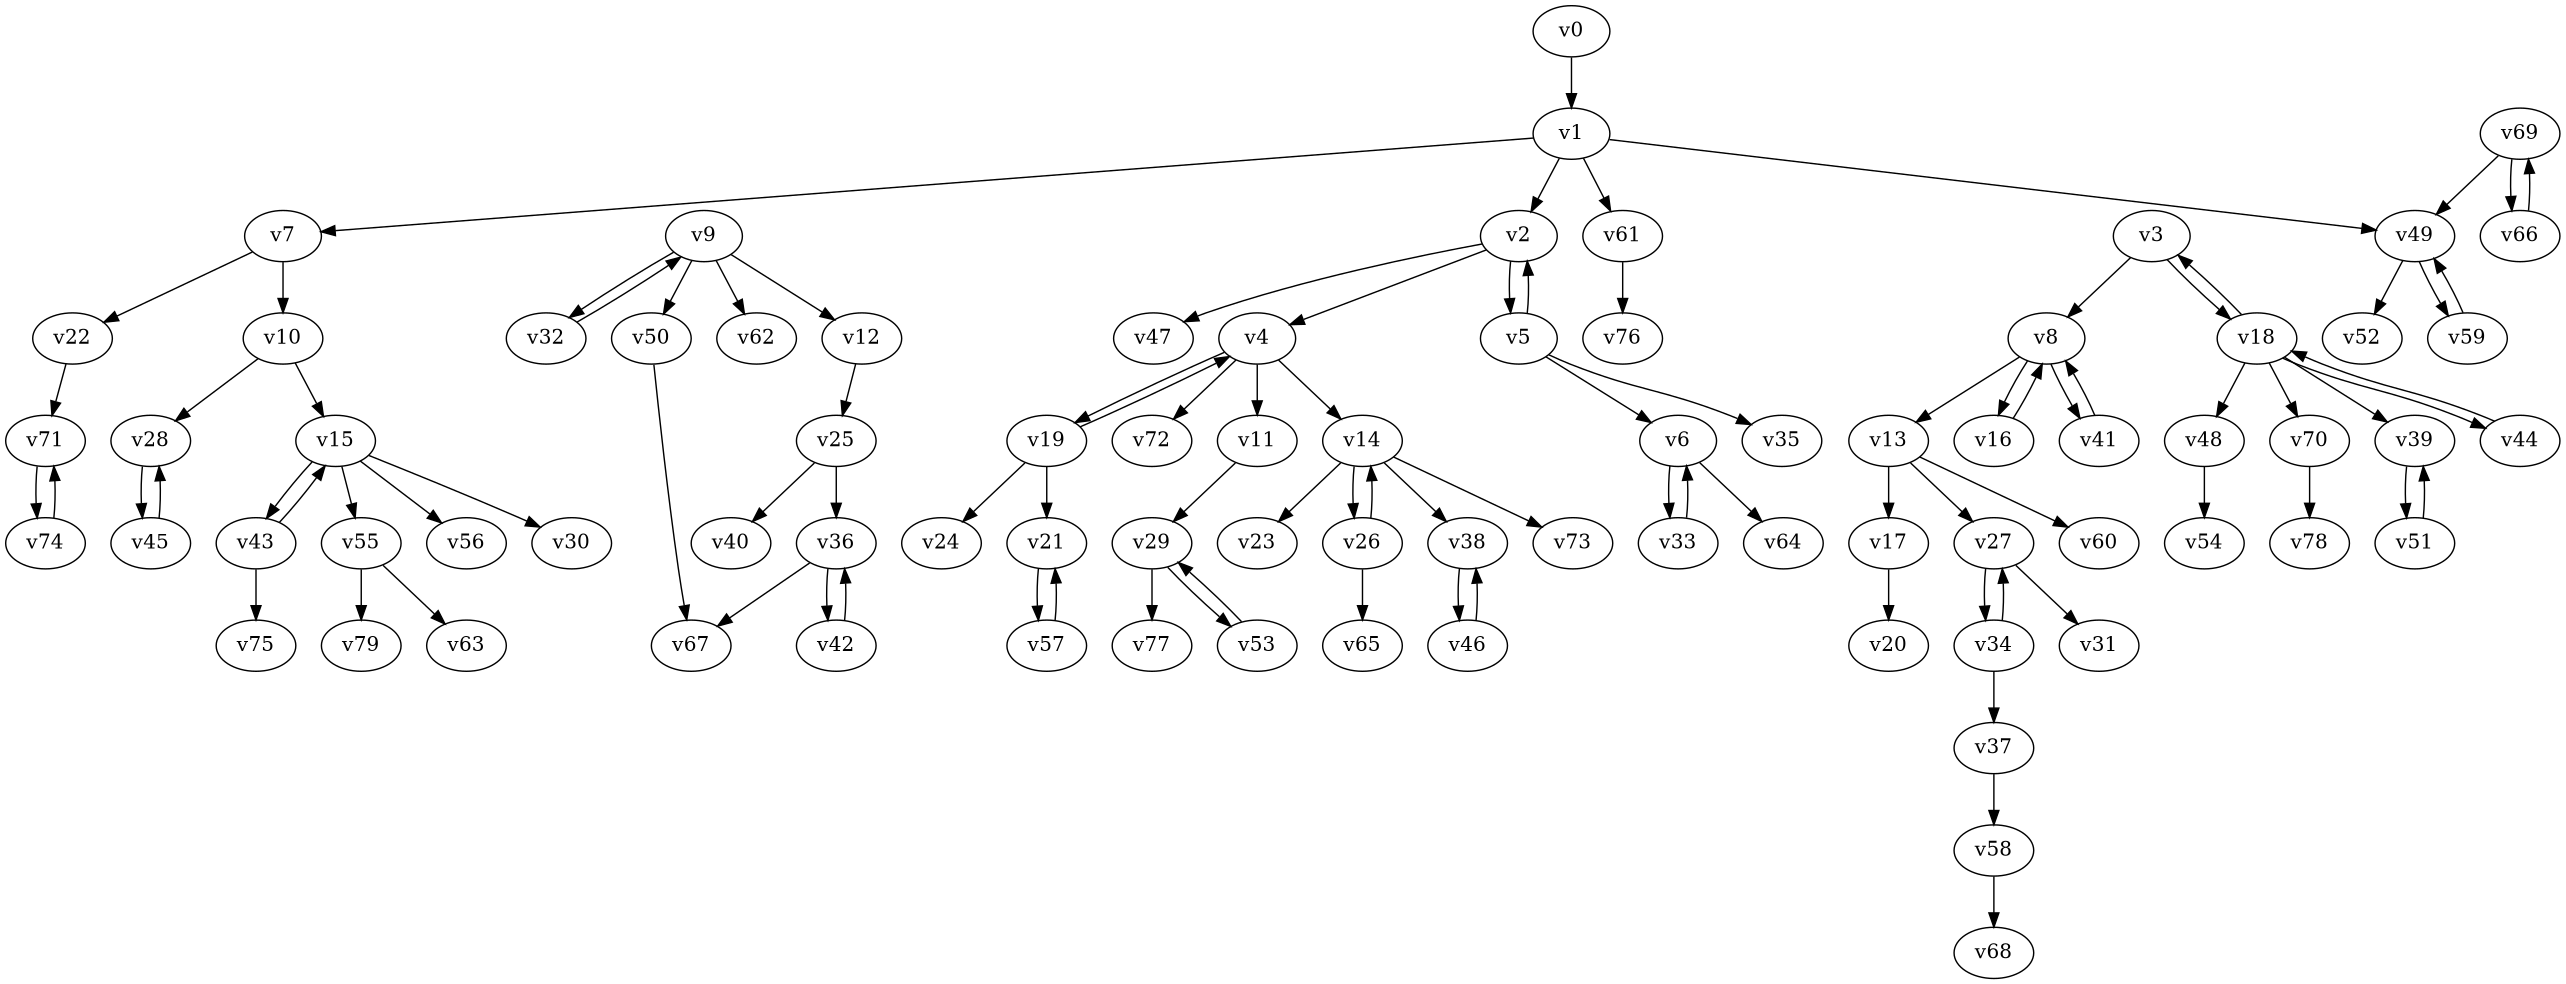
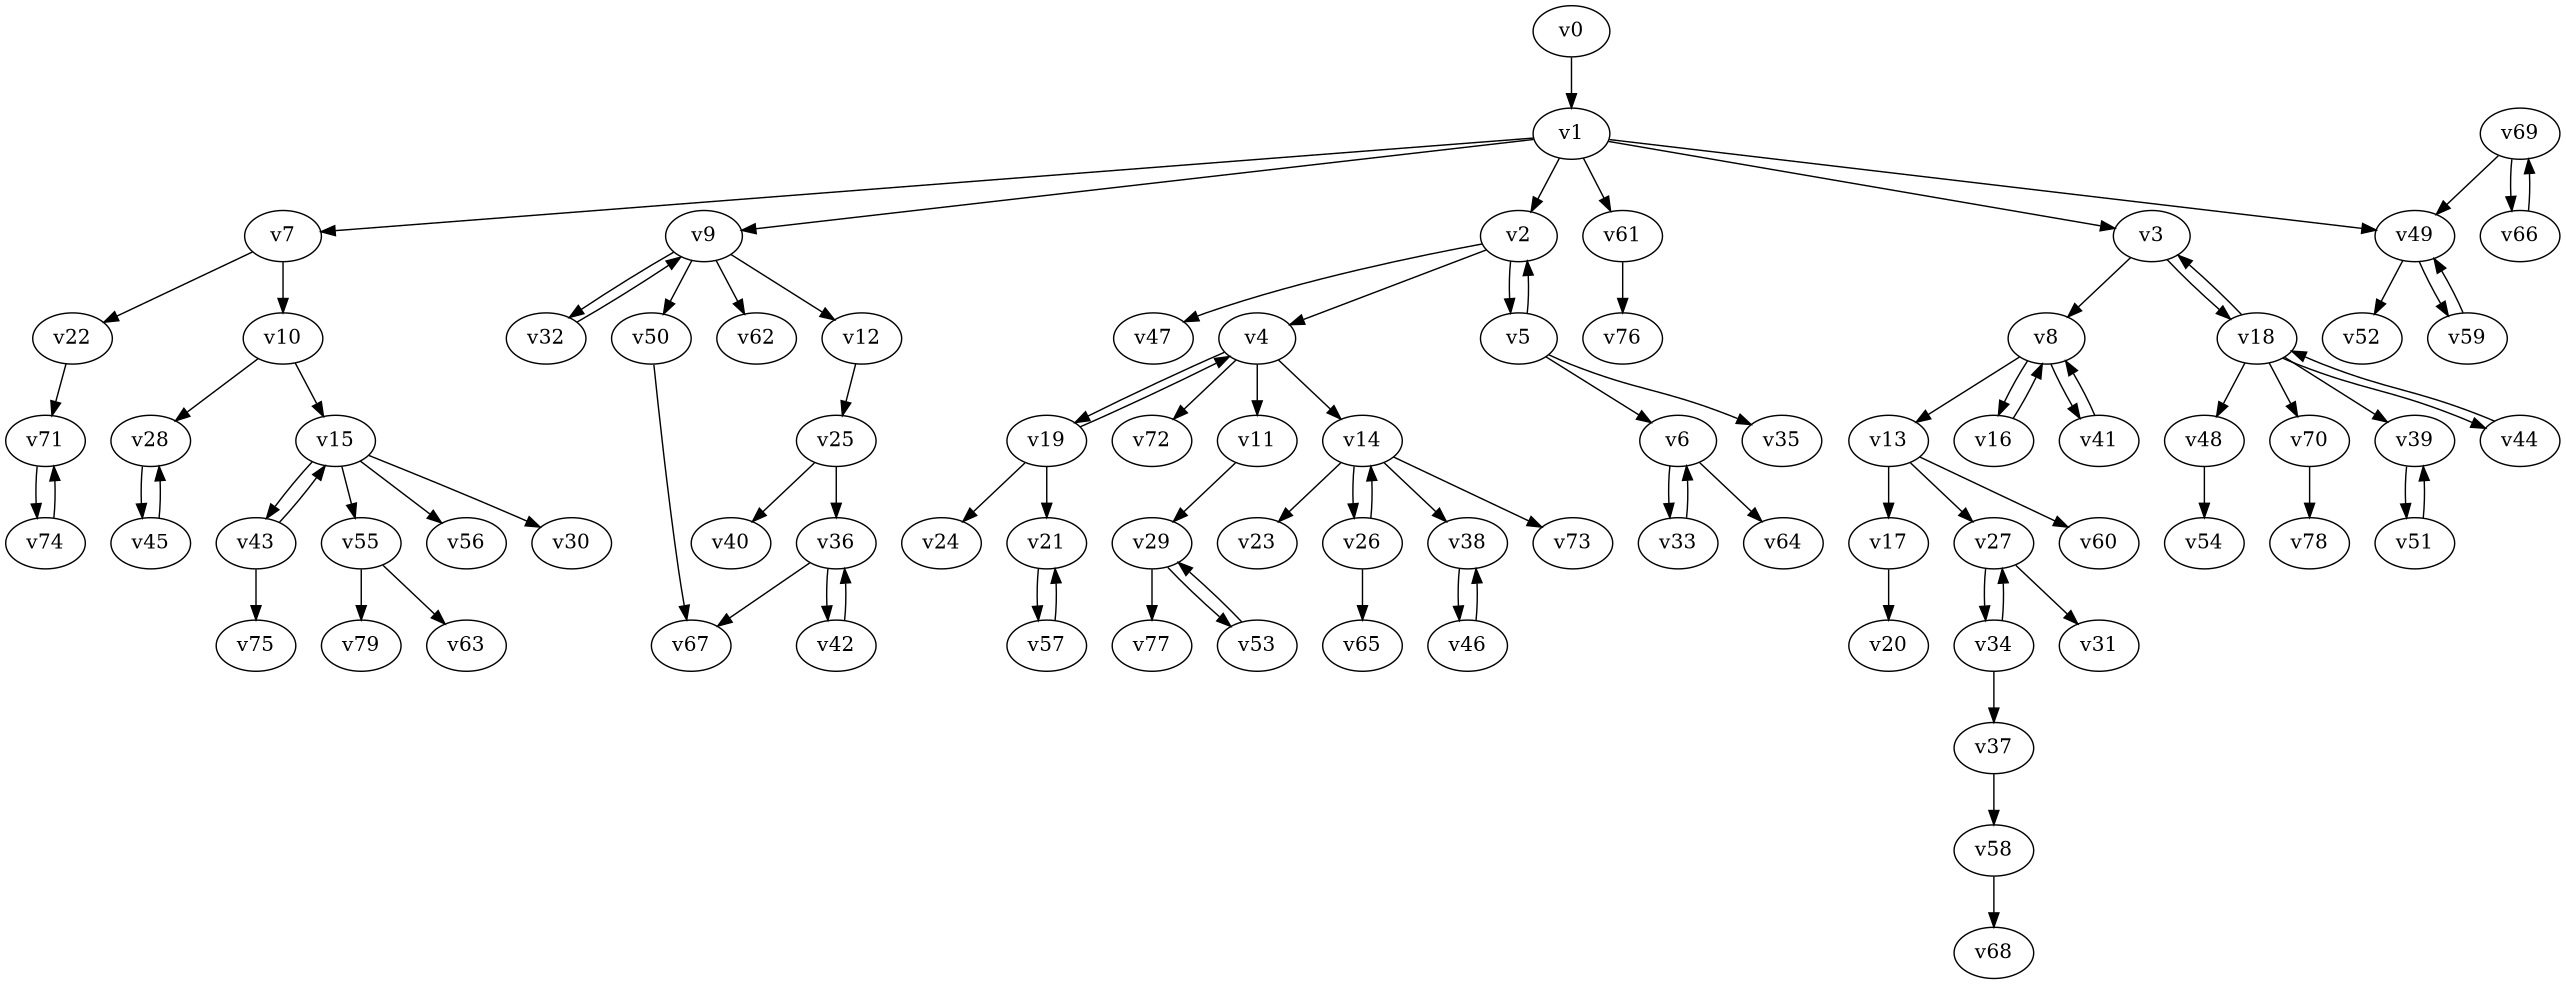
none -> (1145, 184)
none -> (1854, 184)
